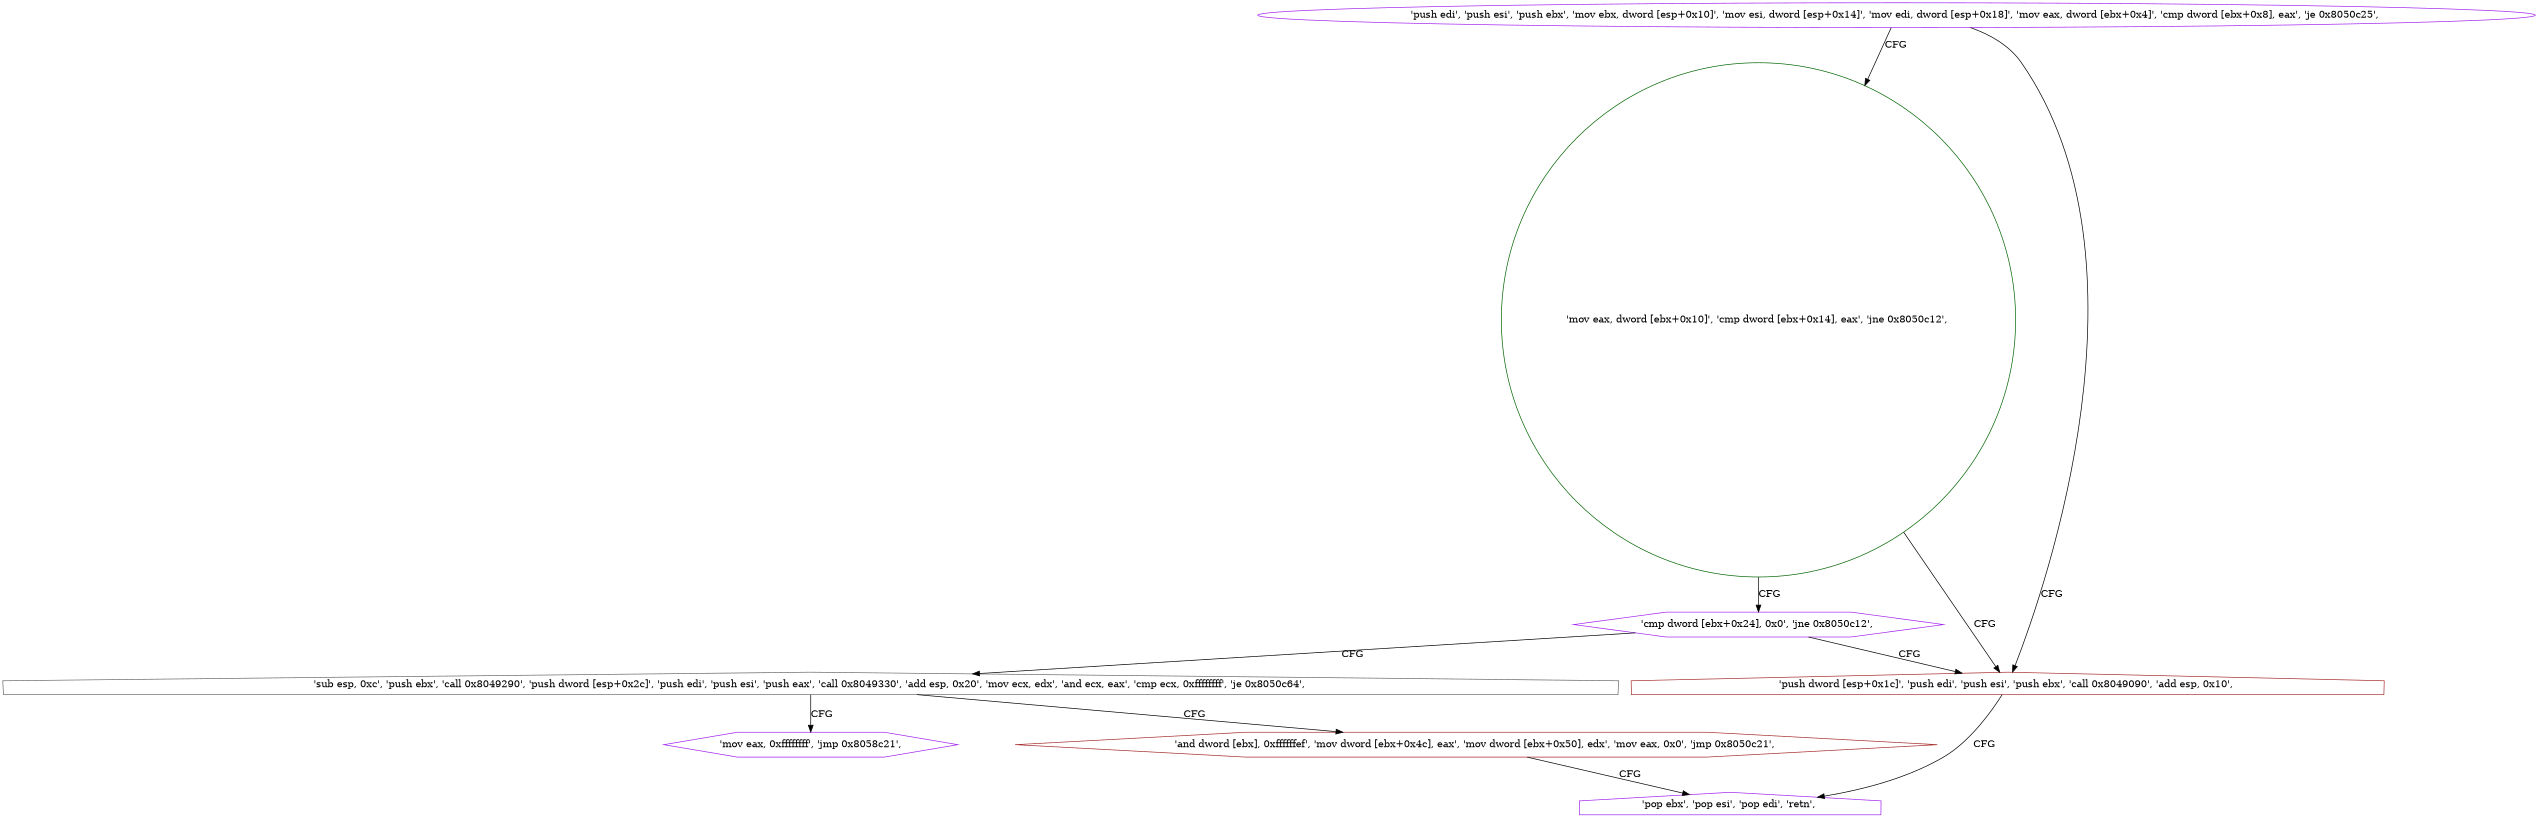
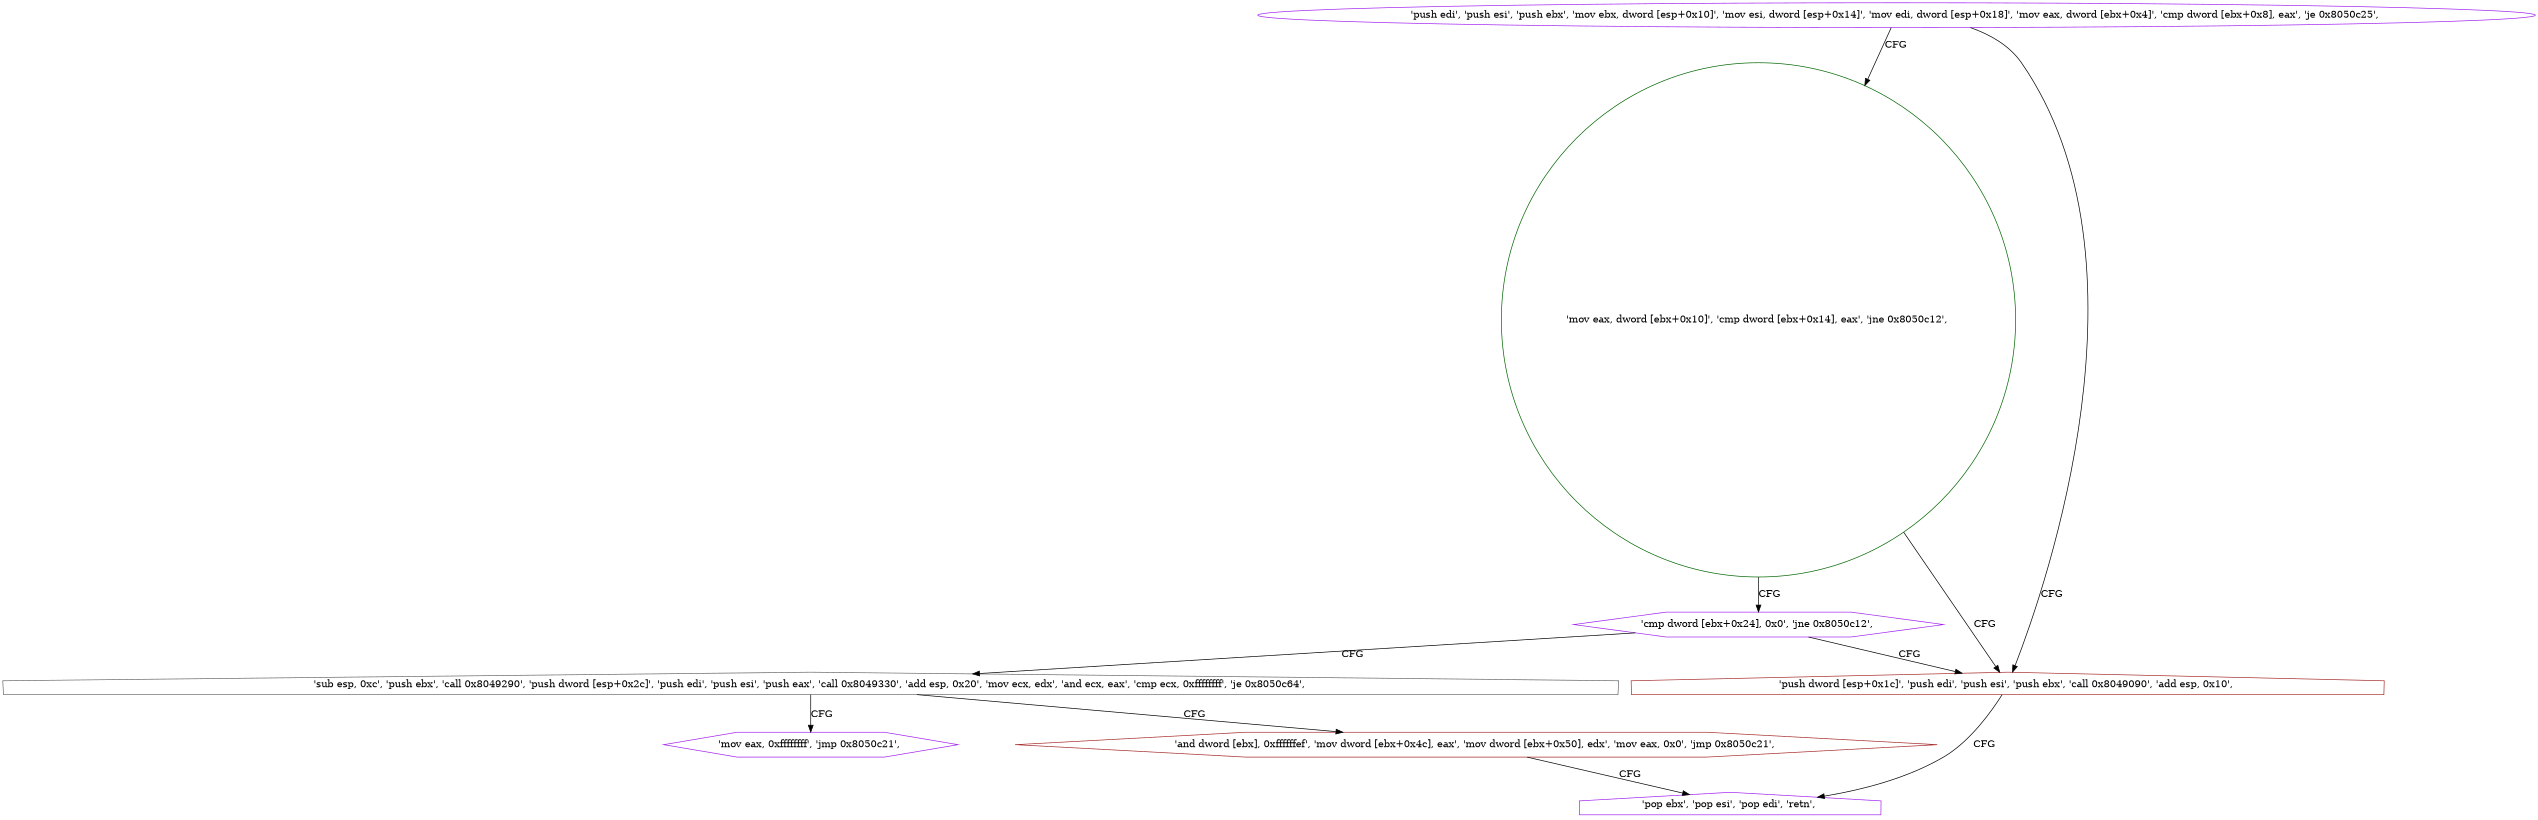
(811, 745) -> (811, 745)
